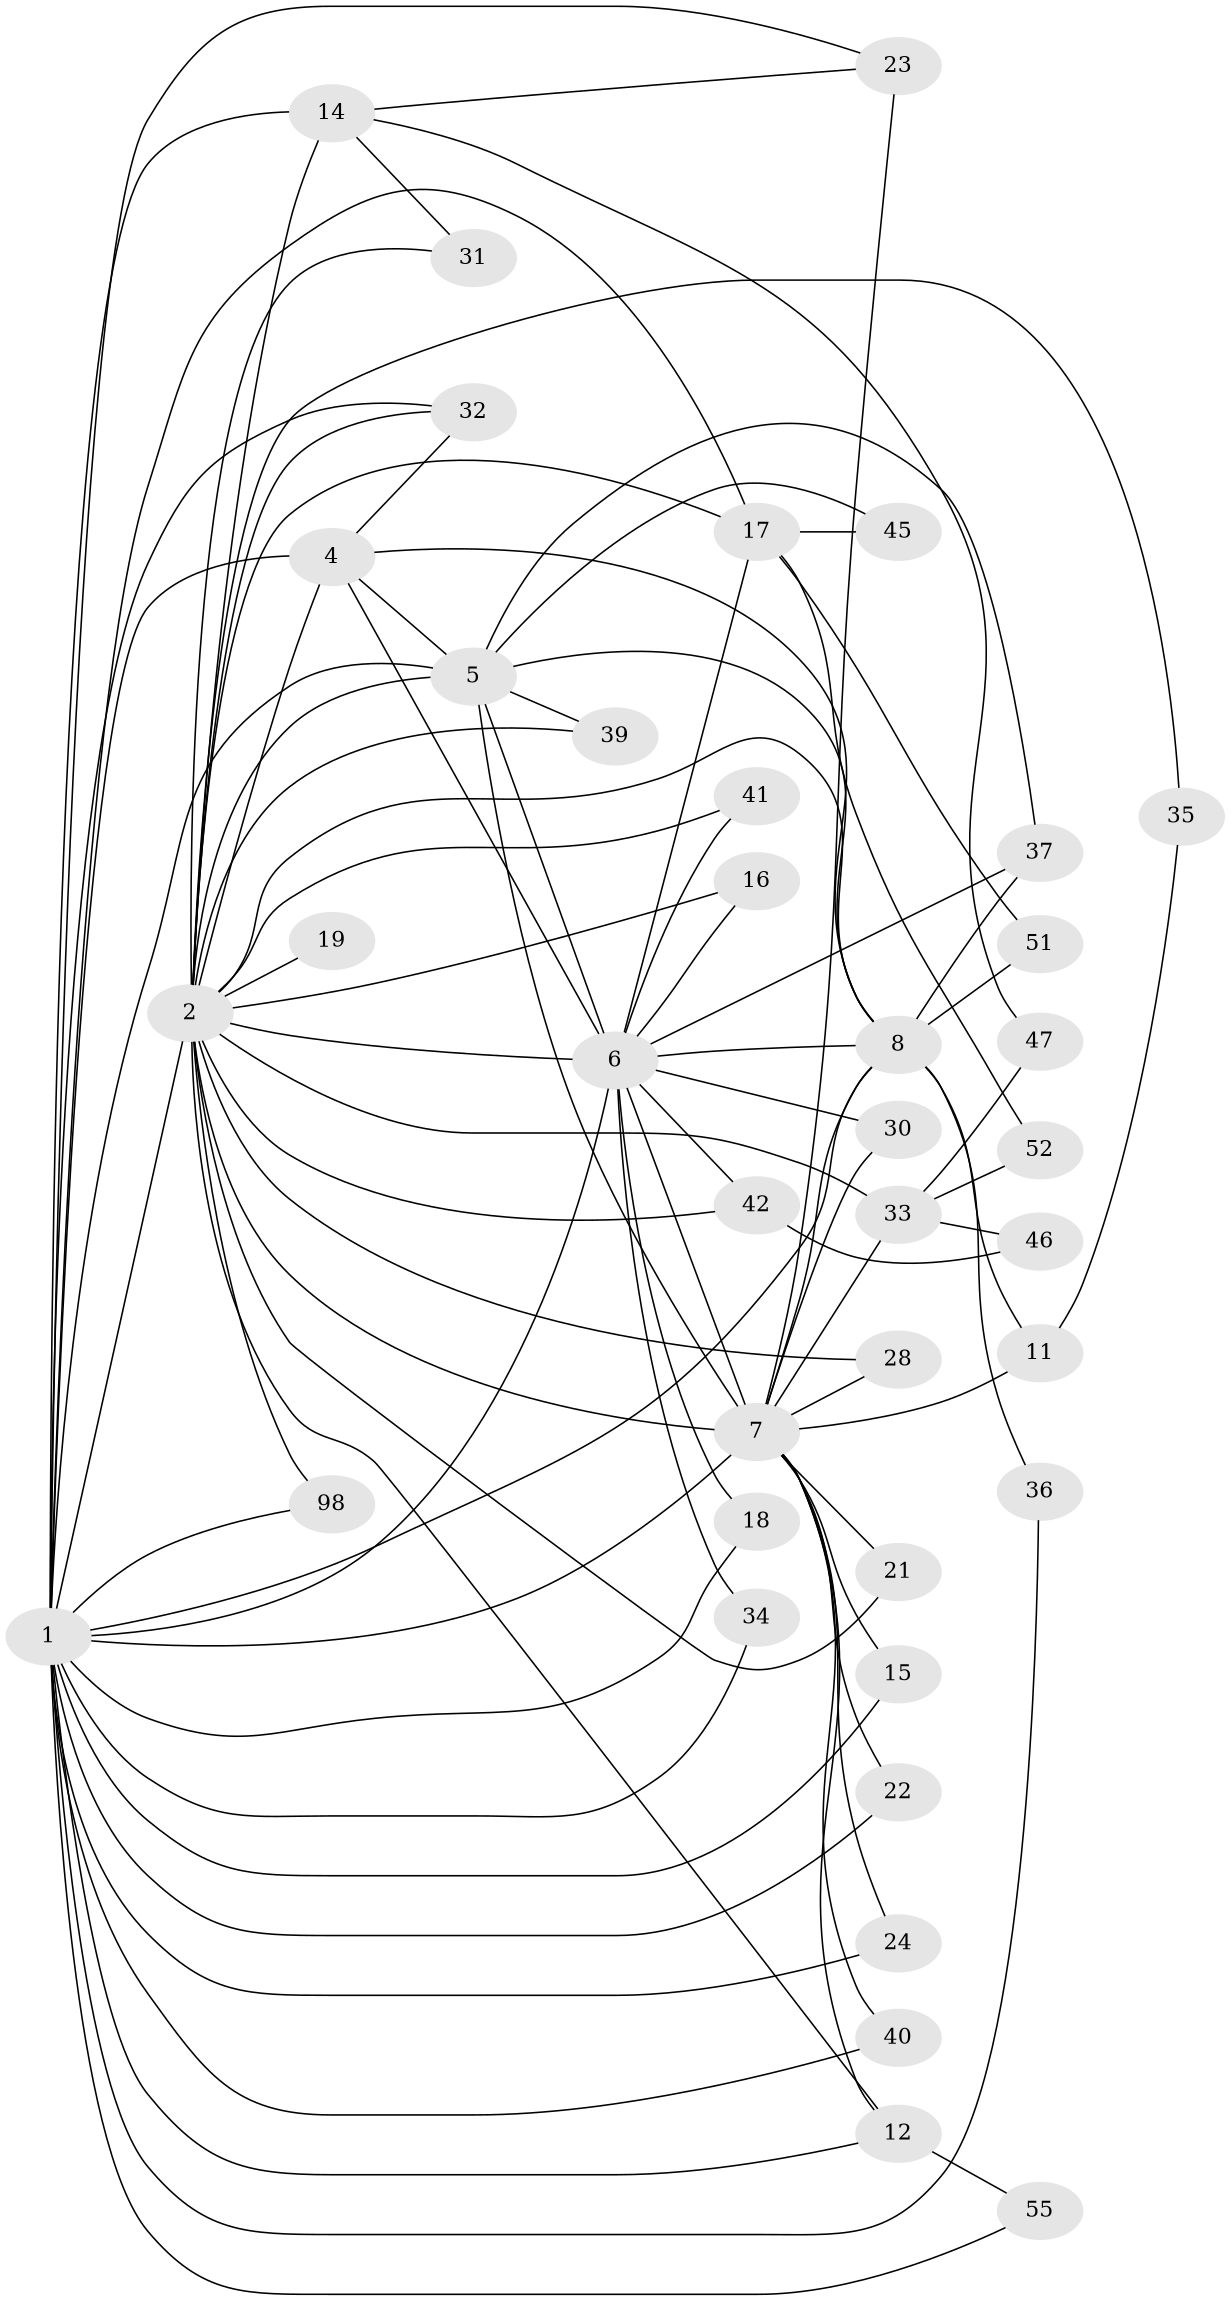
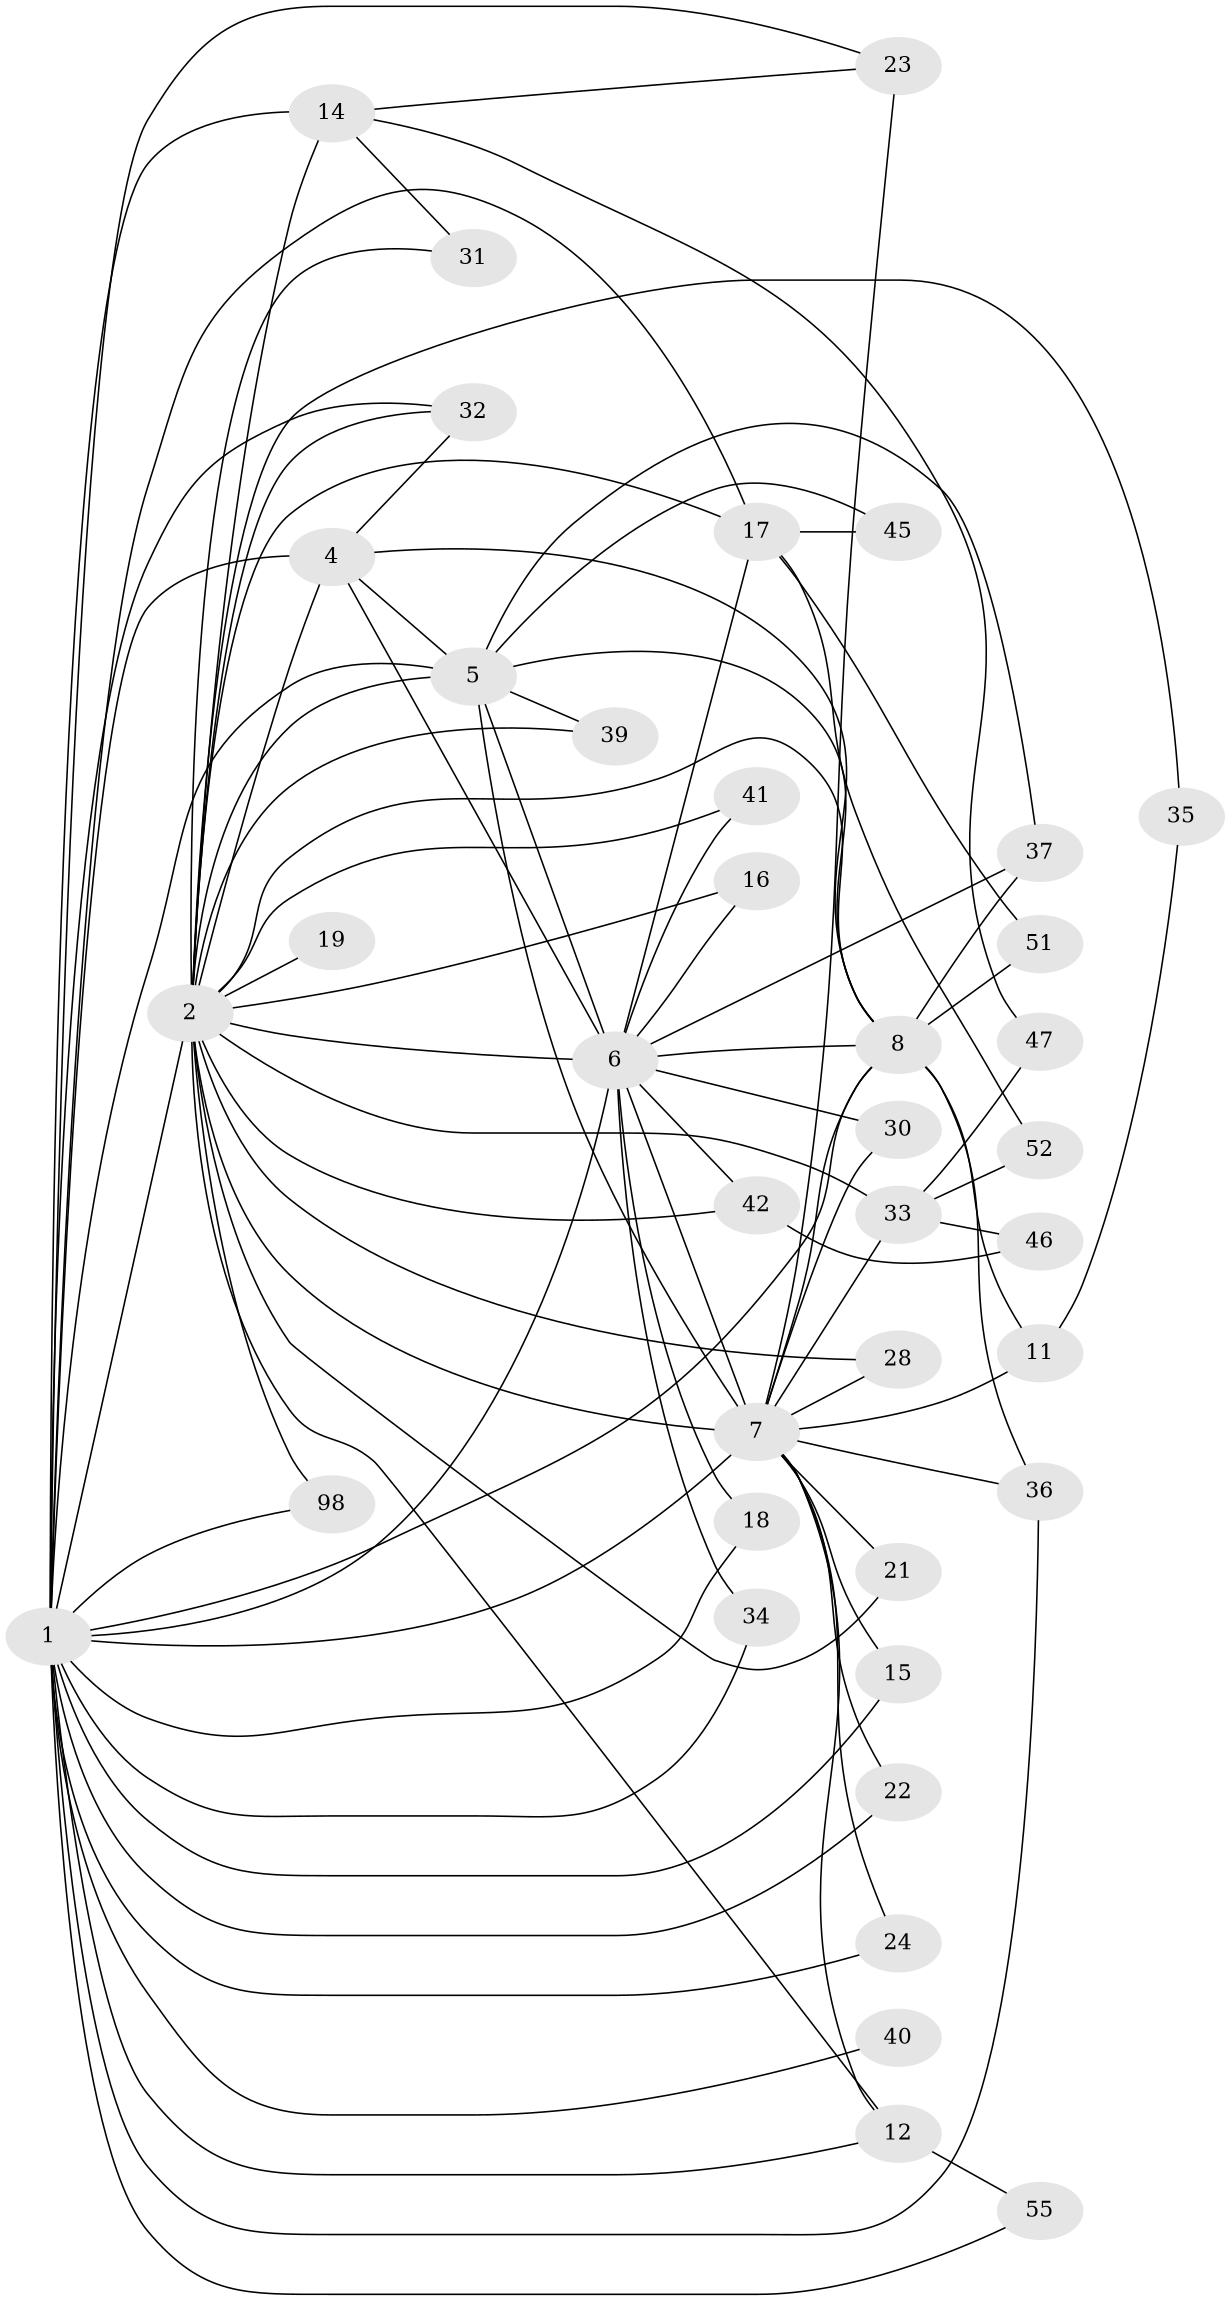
(829, 1734) -> (898, 1463)
